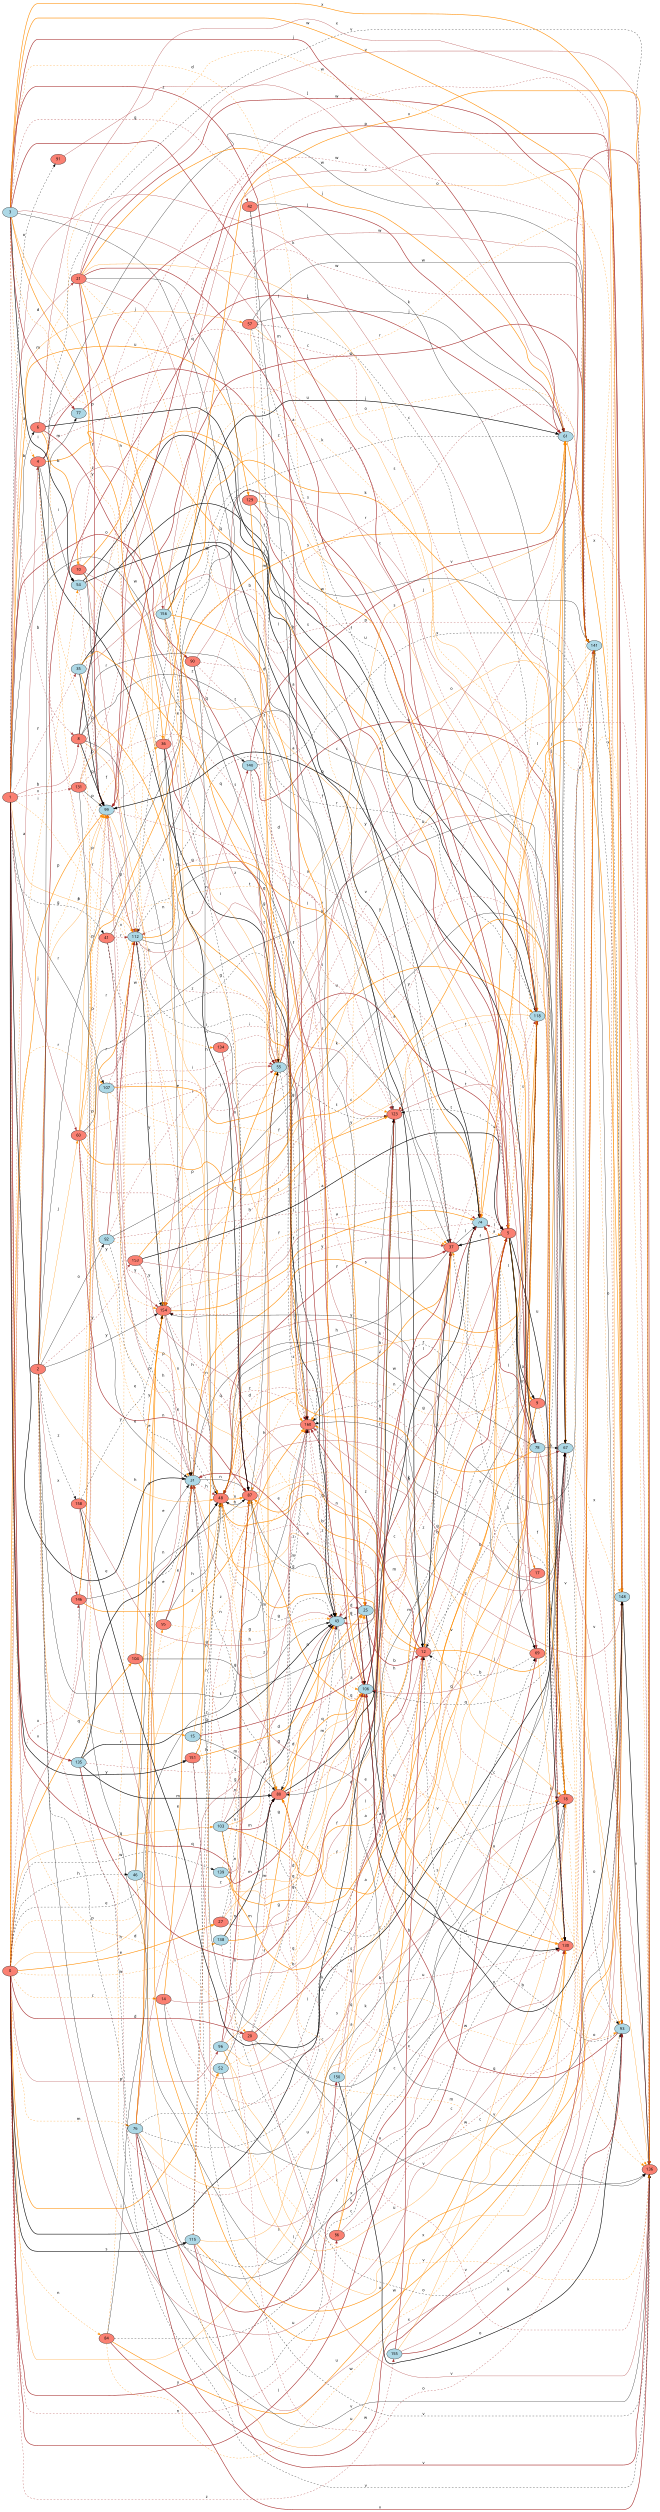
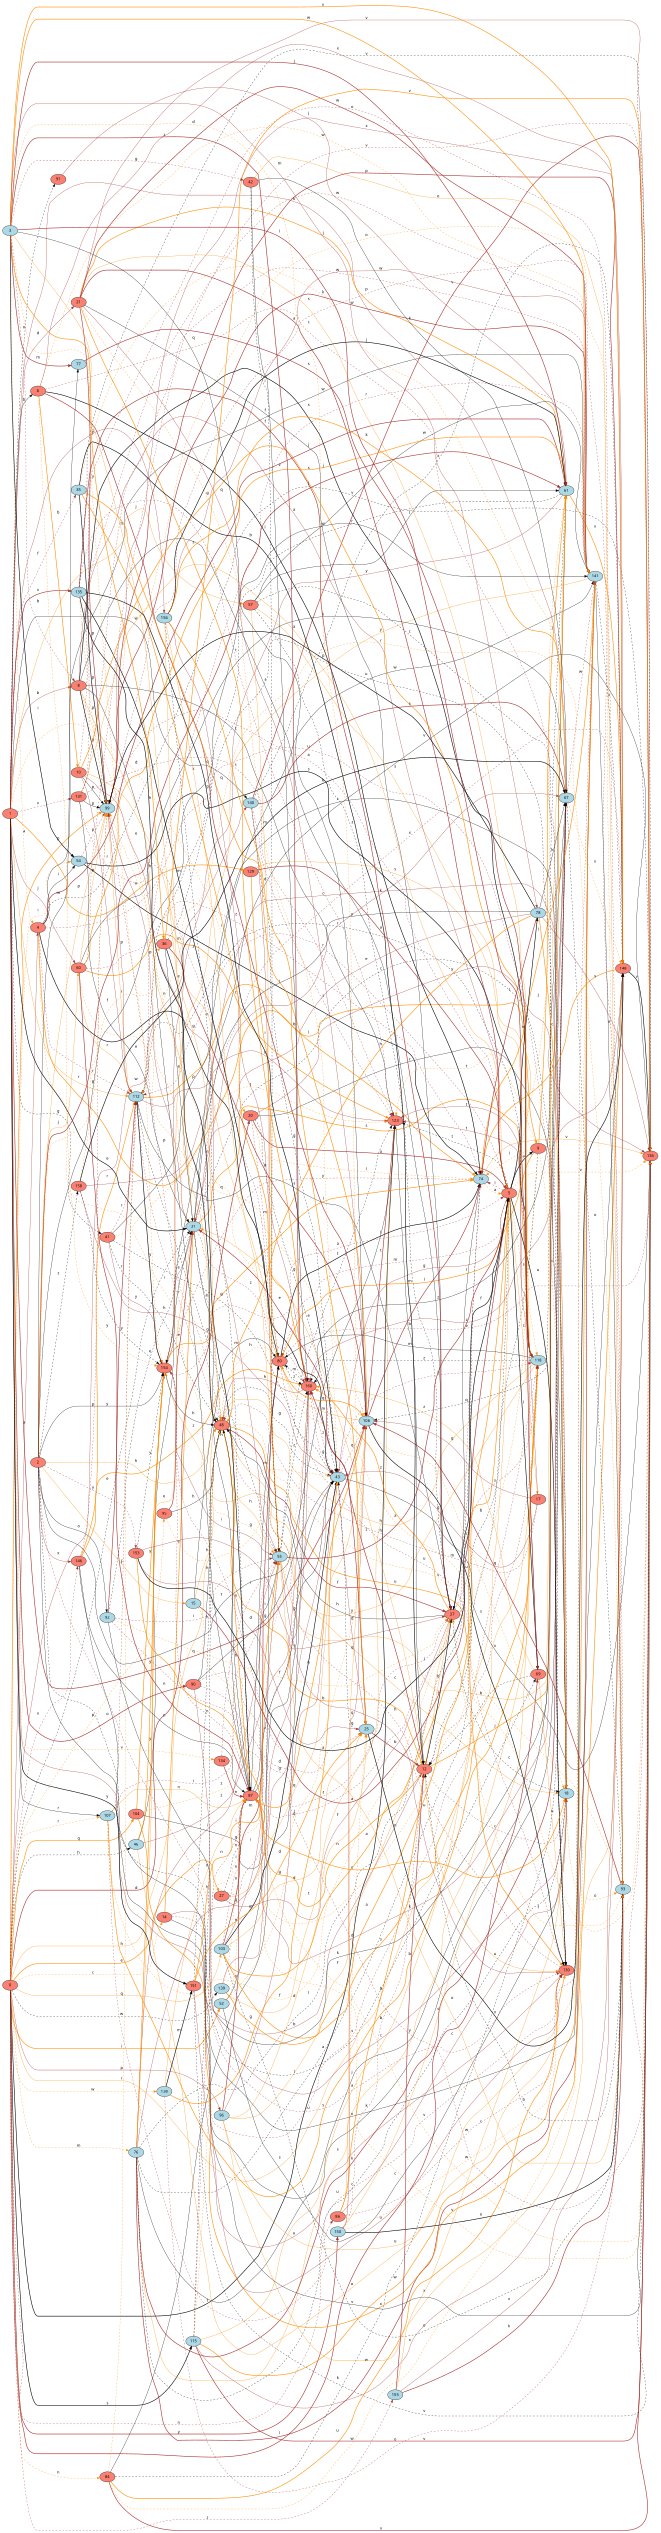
(622, 1597) -> (623, 968)
(566, 1799) -> (566, 1793)
(257, 1875) -> (179, 2040)
